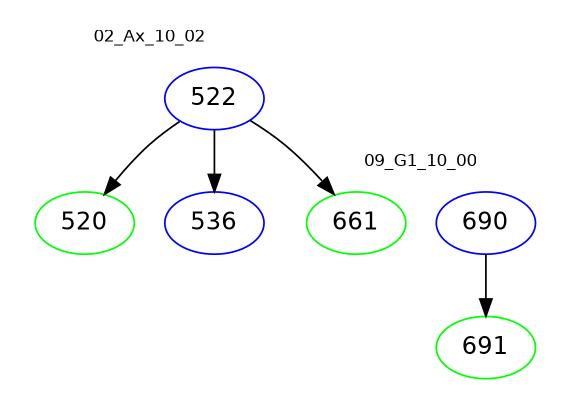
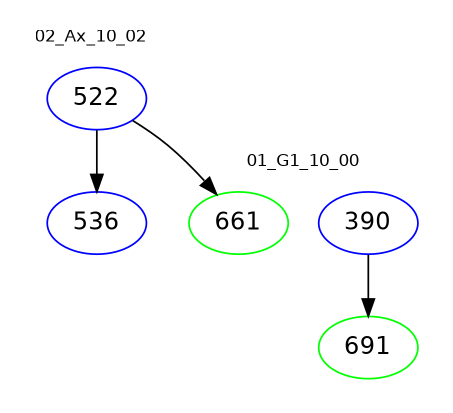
(421, 162) -> (303, 162)
(85, 223) -> none
(486, 223) -> (368, 223)
